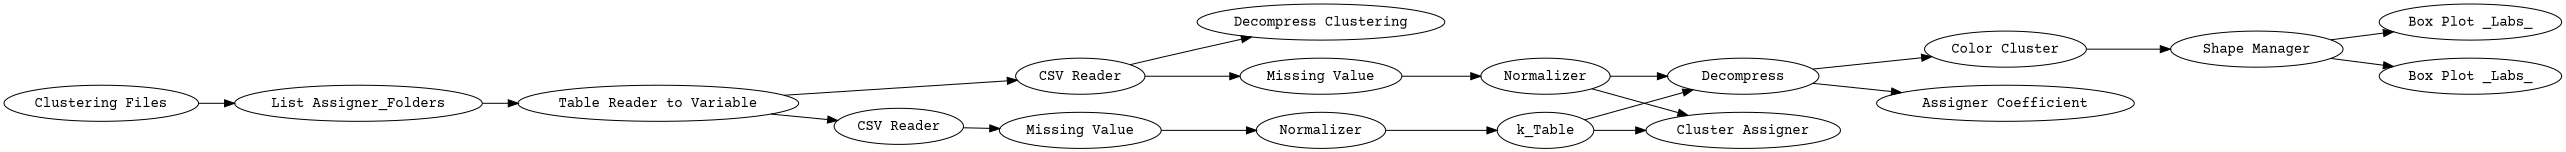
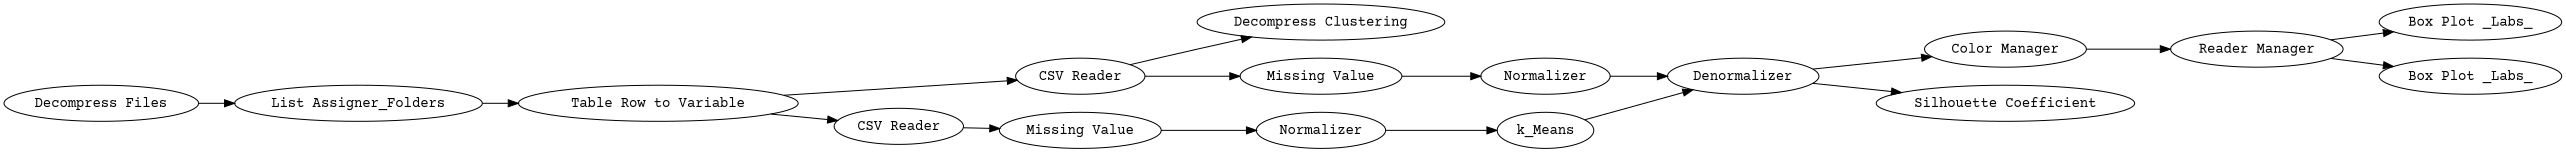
(2005, 49) -> (2005, 49)
(2257, 49) -> (2257, 49)
(1743, 76) -> (1743, 76)
(101, 103) -> (101, 103)
(658, 103) -> (658, 103)
(2005, 103) -> (2005, 103)
(1545, 130) -> (1545, 130)
(1743, 130) -> none
